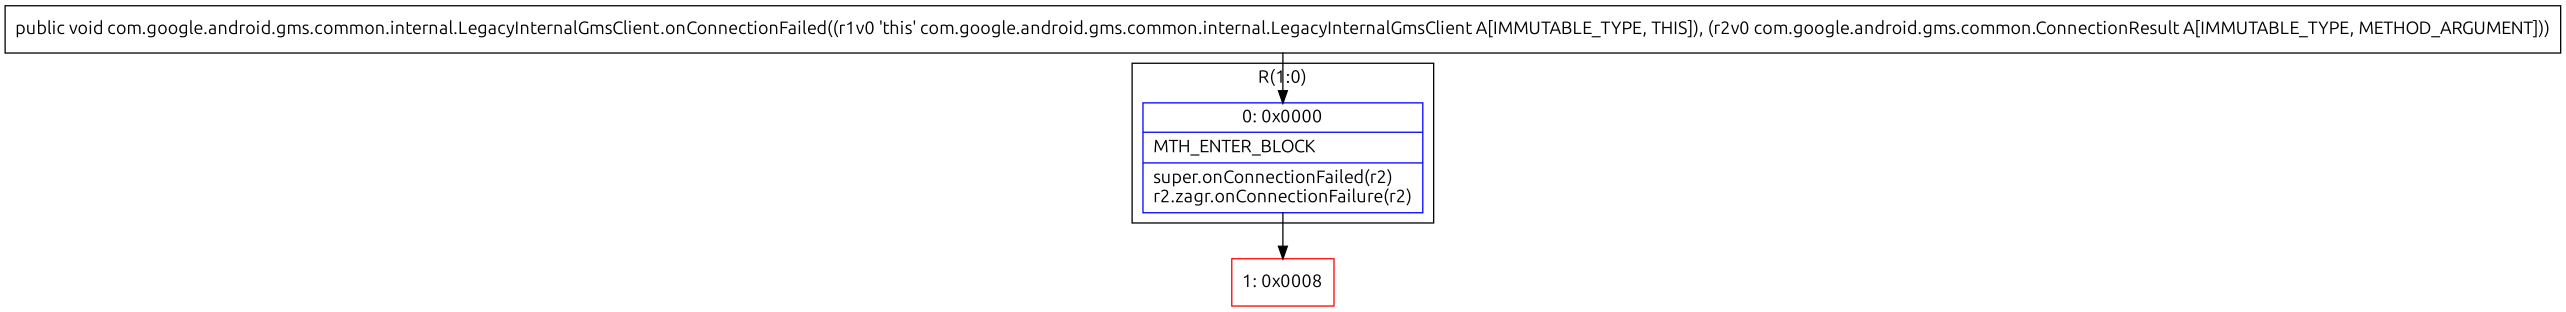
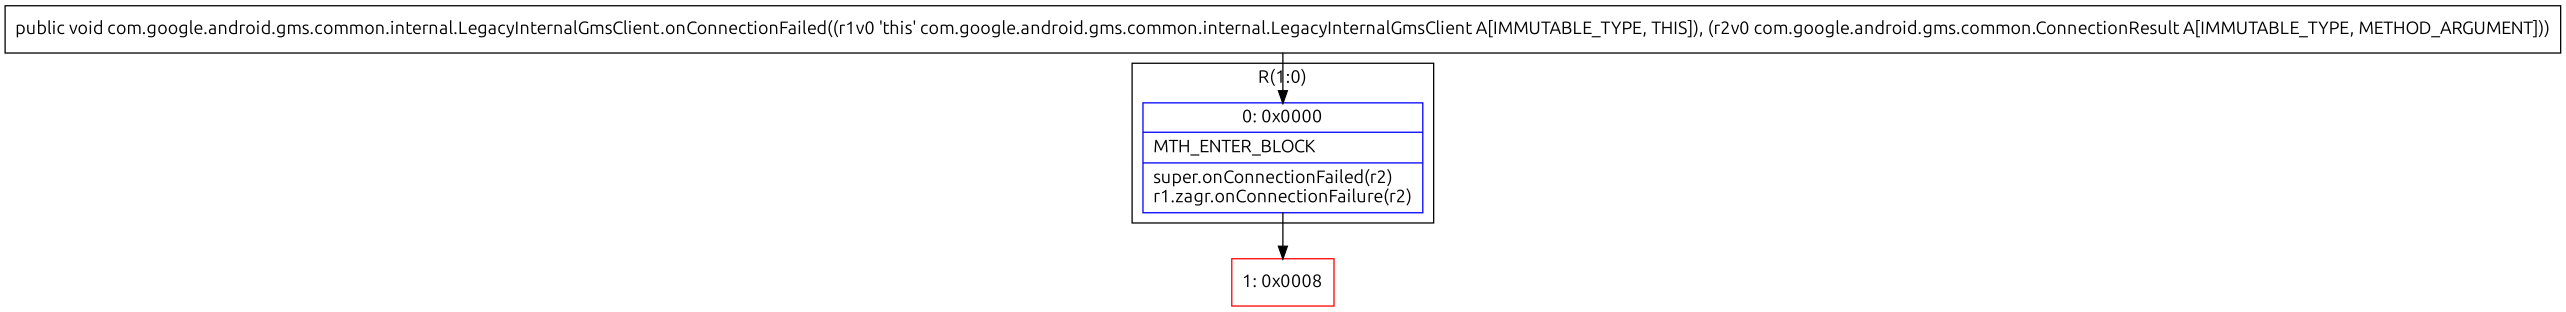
(1283, 197) -> (1283, 197)
